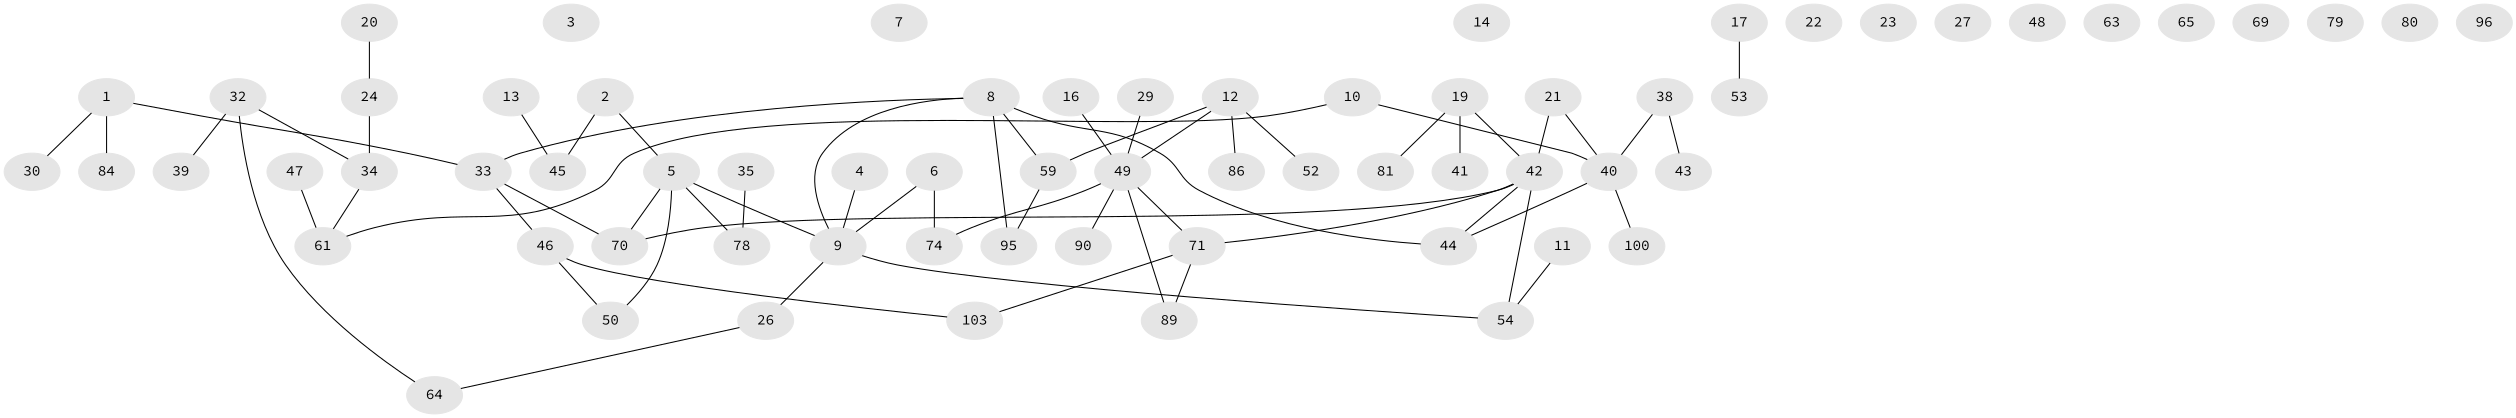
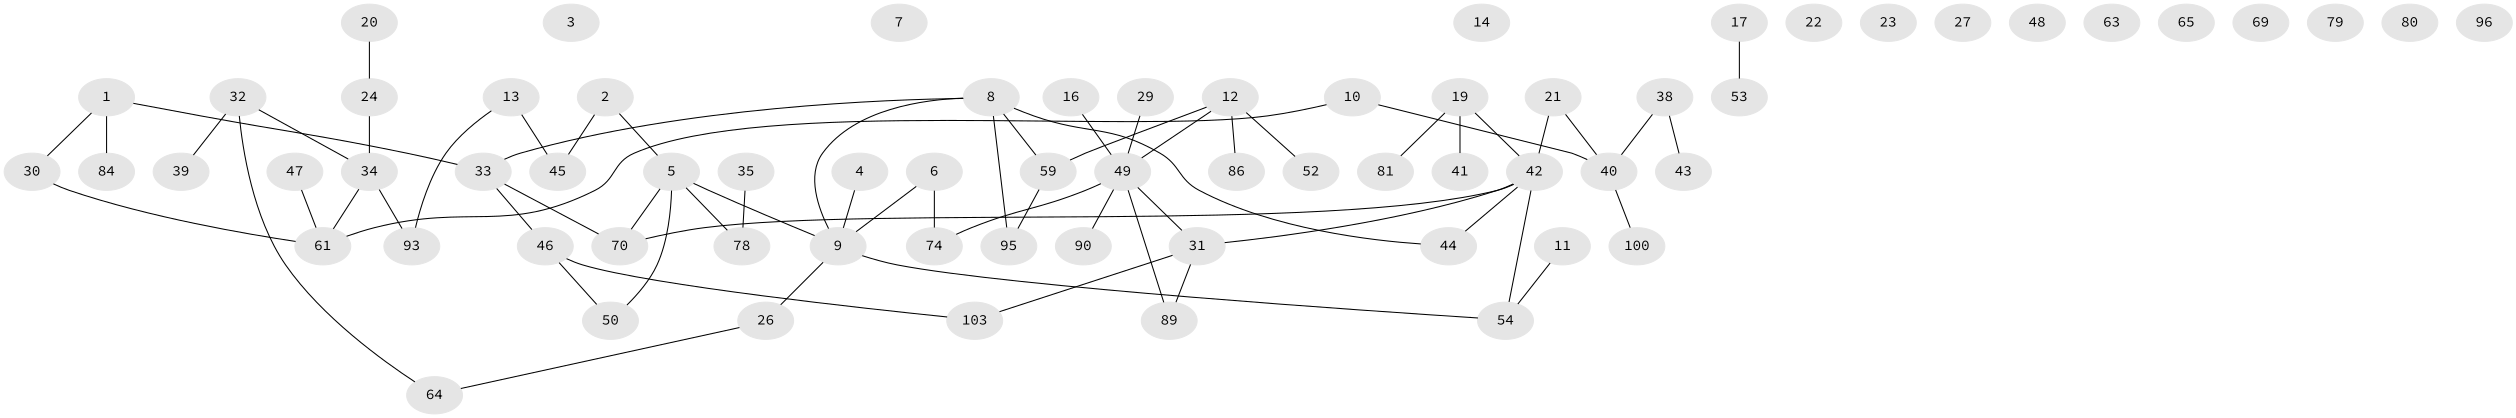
(1535, 207) -> none
none -> (173, 219)
none -> (412, 246)
(1197, 246) -> (1197, 246)
